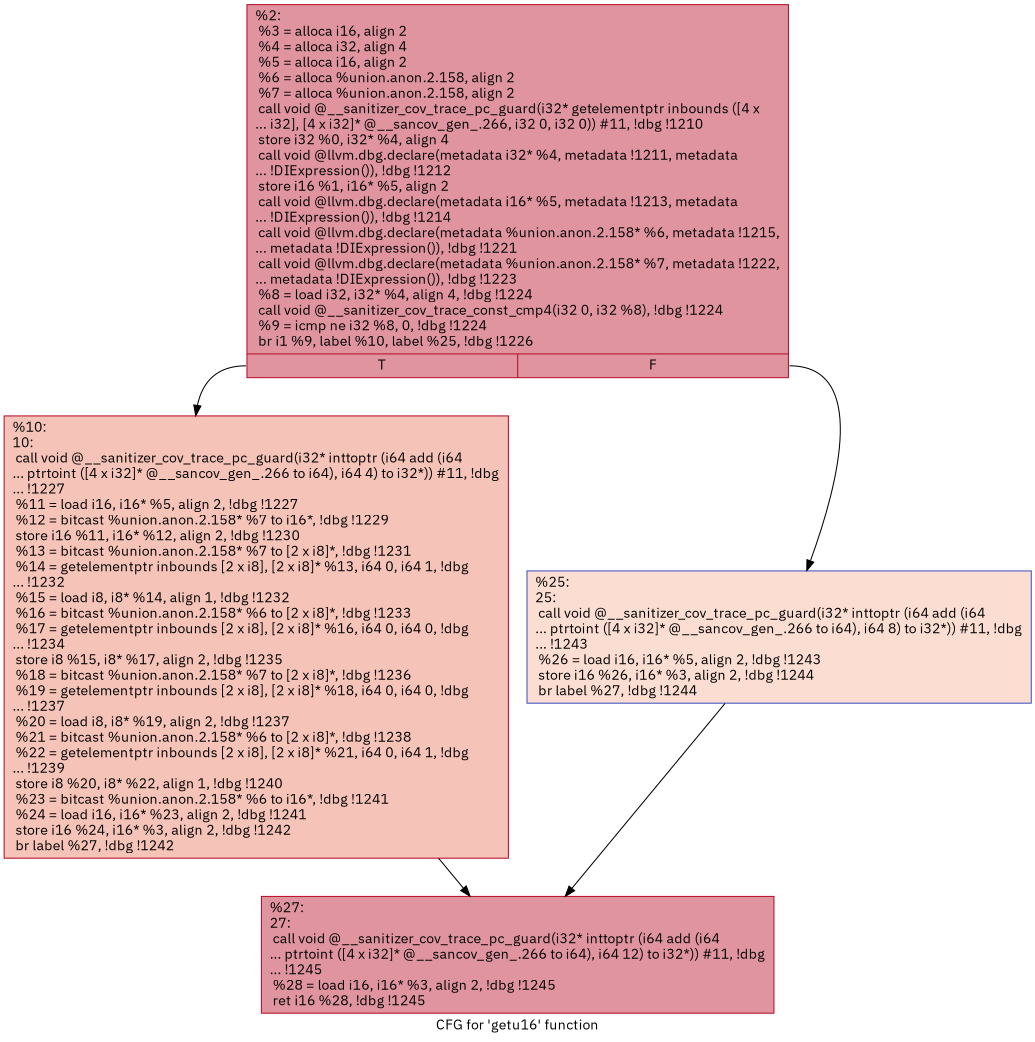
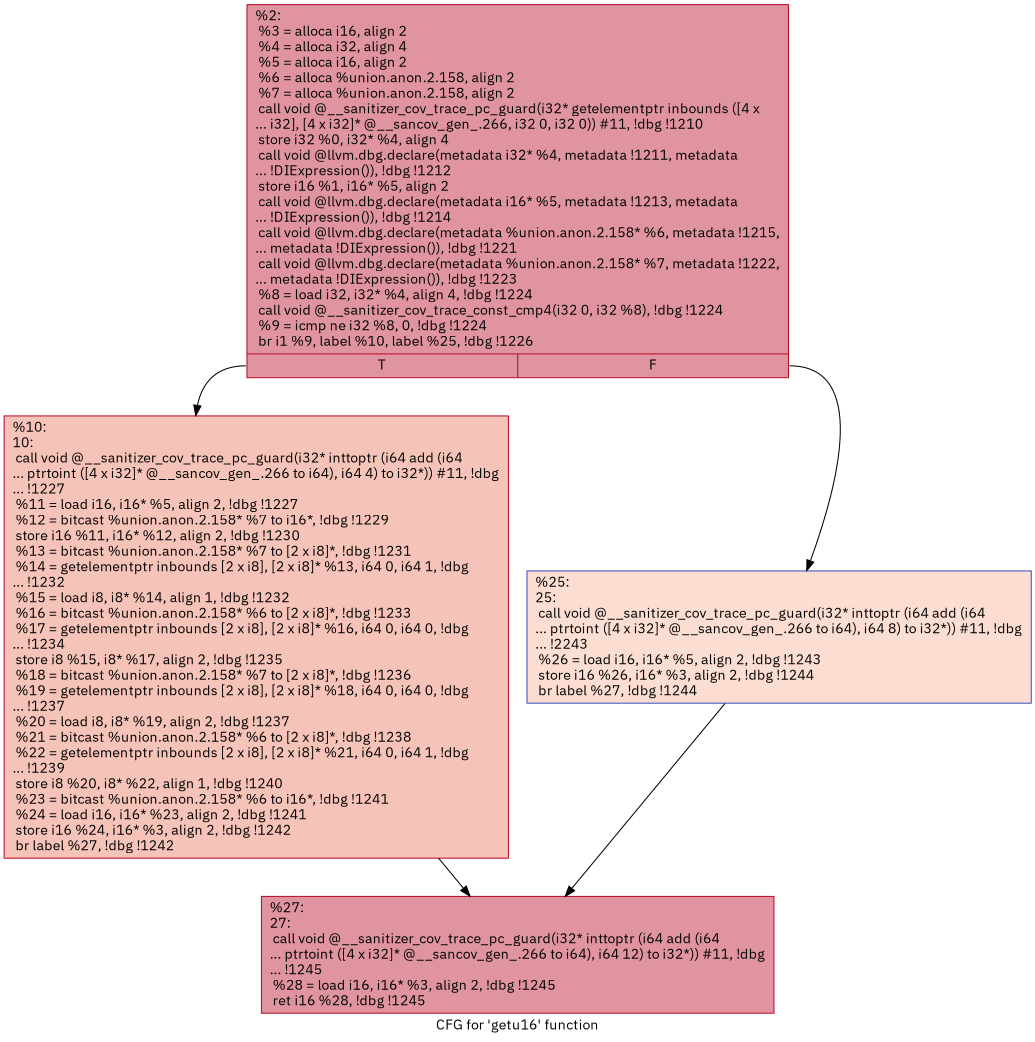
(562, 644) -> (562, 644)
